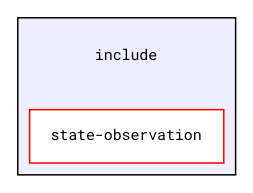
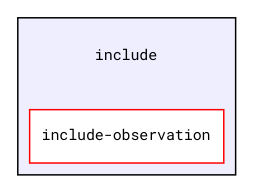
(127, 136) -> (127, 136)
